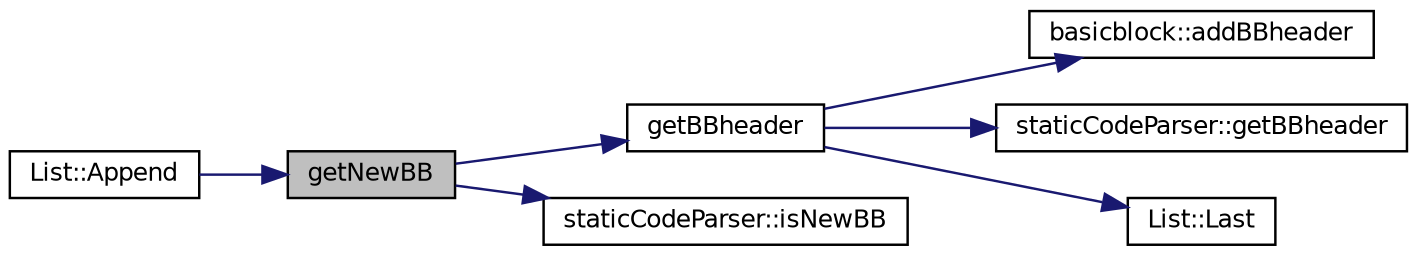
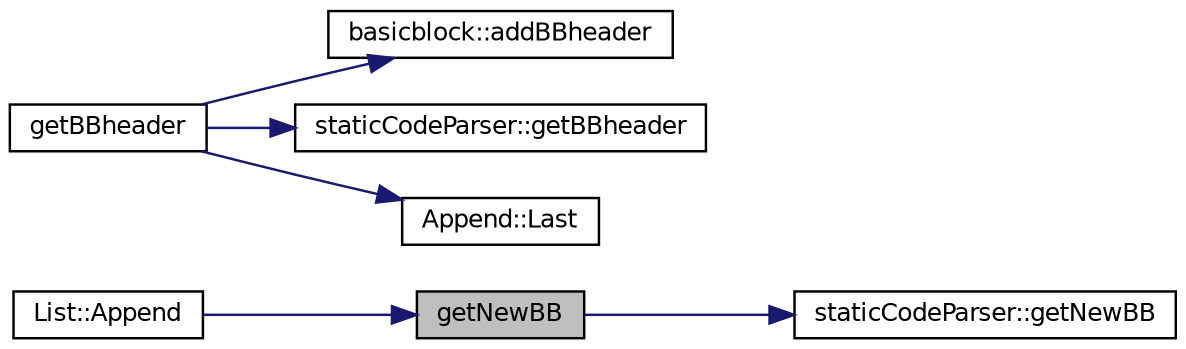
(529, 154) -> none
(726, 221) -> (985, 315)
(1202, 221) -> (501, 221)
